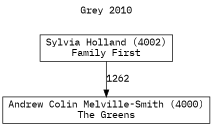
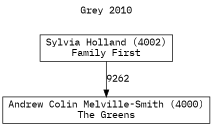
(118, 79) -> (118, 79)
